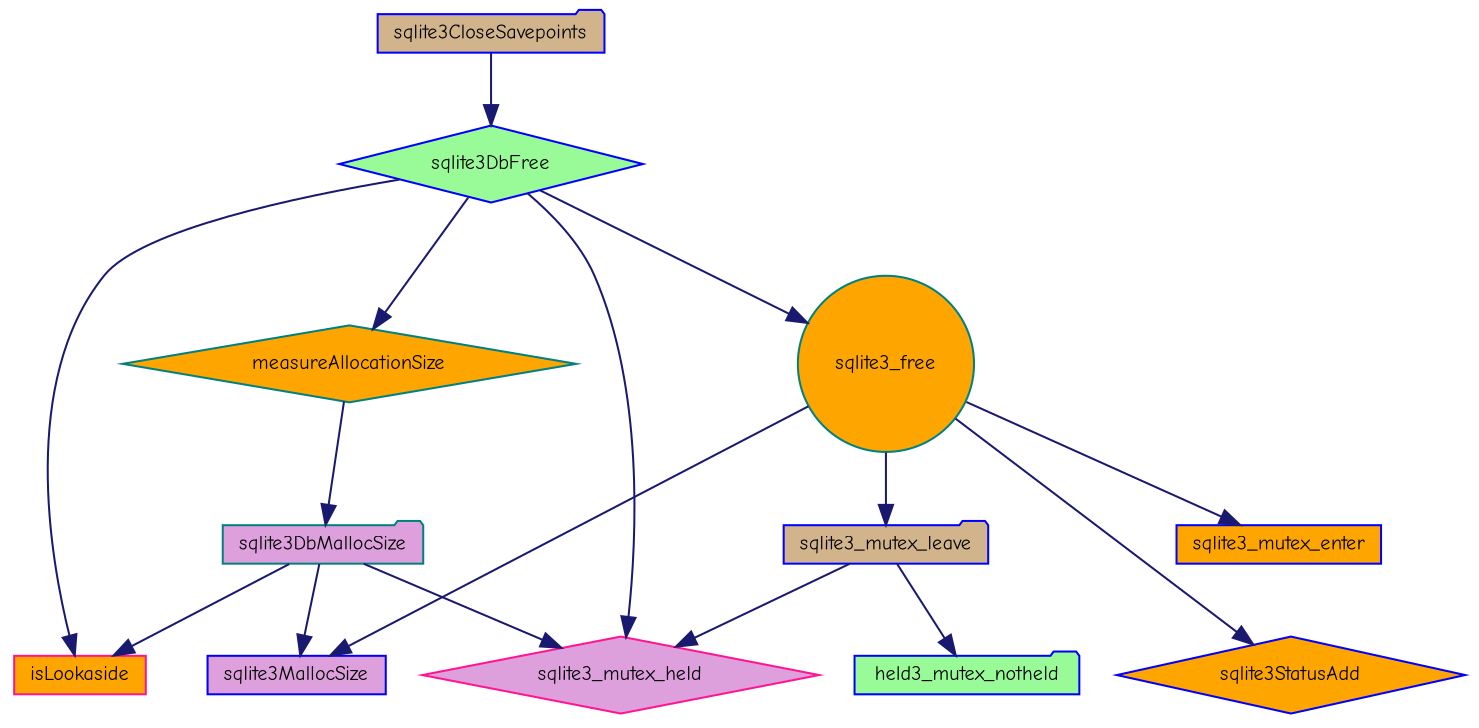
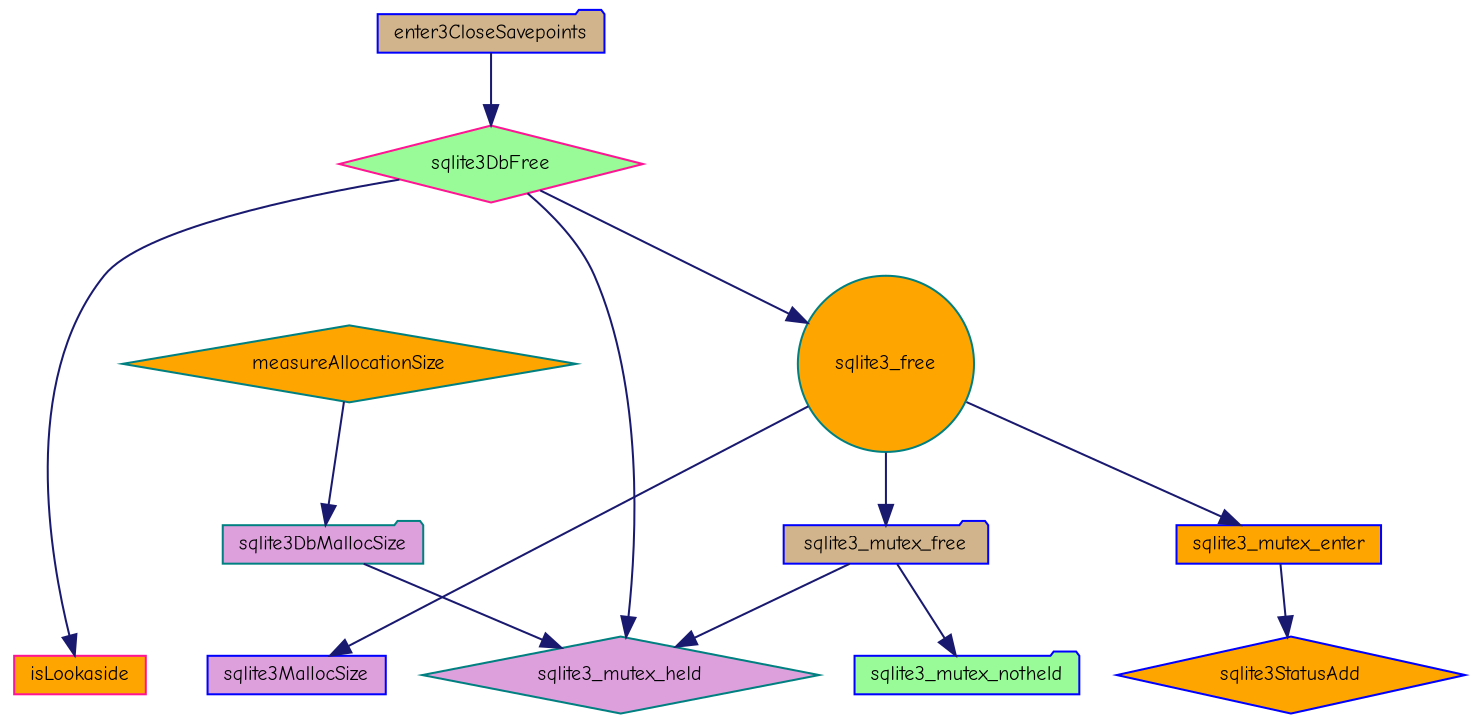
(491, 33) -> (491, 33)
(491, 164) -> (491, 164)
(427, 255) -> none
(1096, 525) -> (1283, 590)
(886, 544) -> (886, 544)
(312, 600) -> none
(210, 605) -> none
(621, 675) -> (621, 675)
(967, 675) -> (967, 675)
